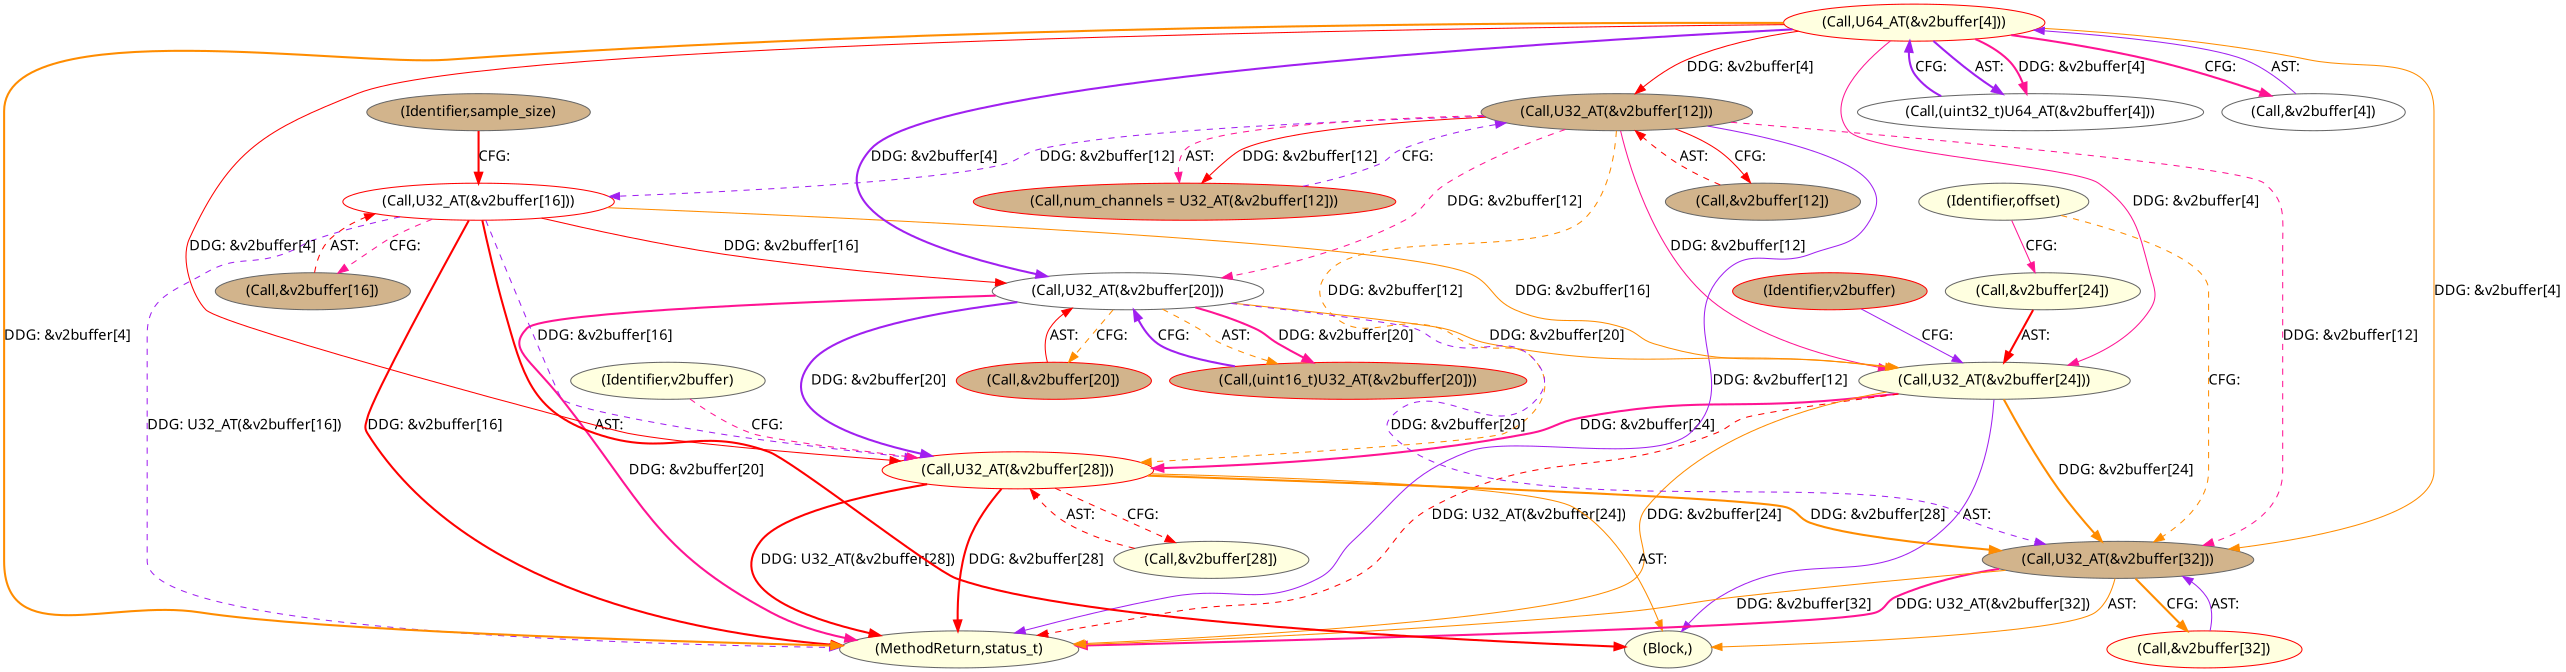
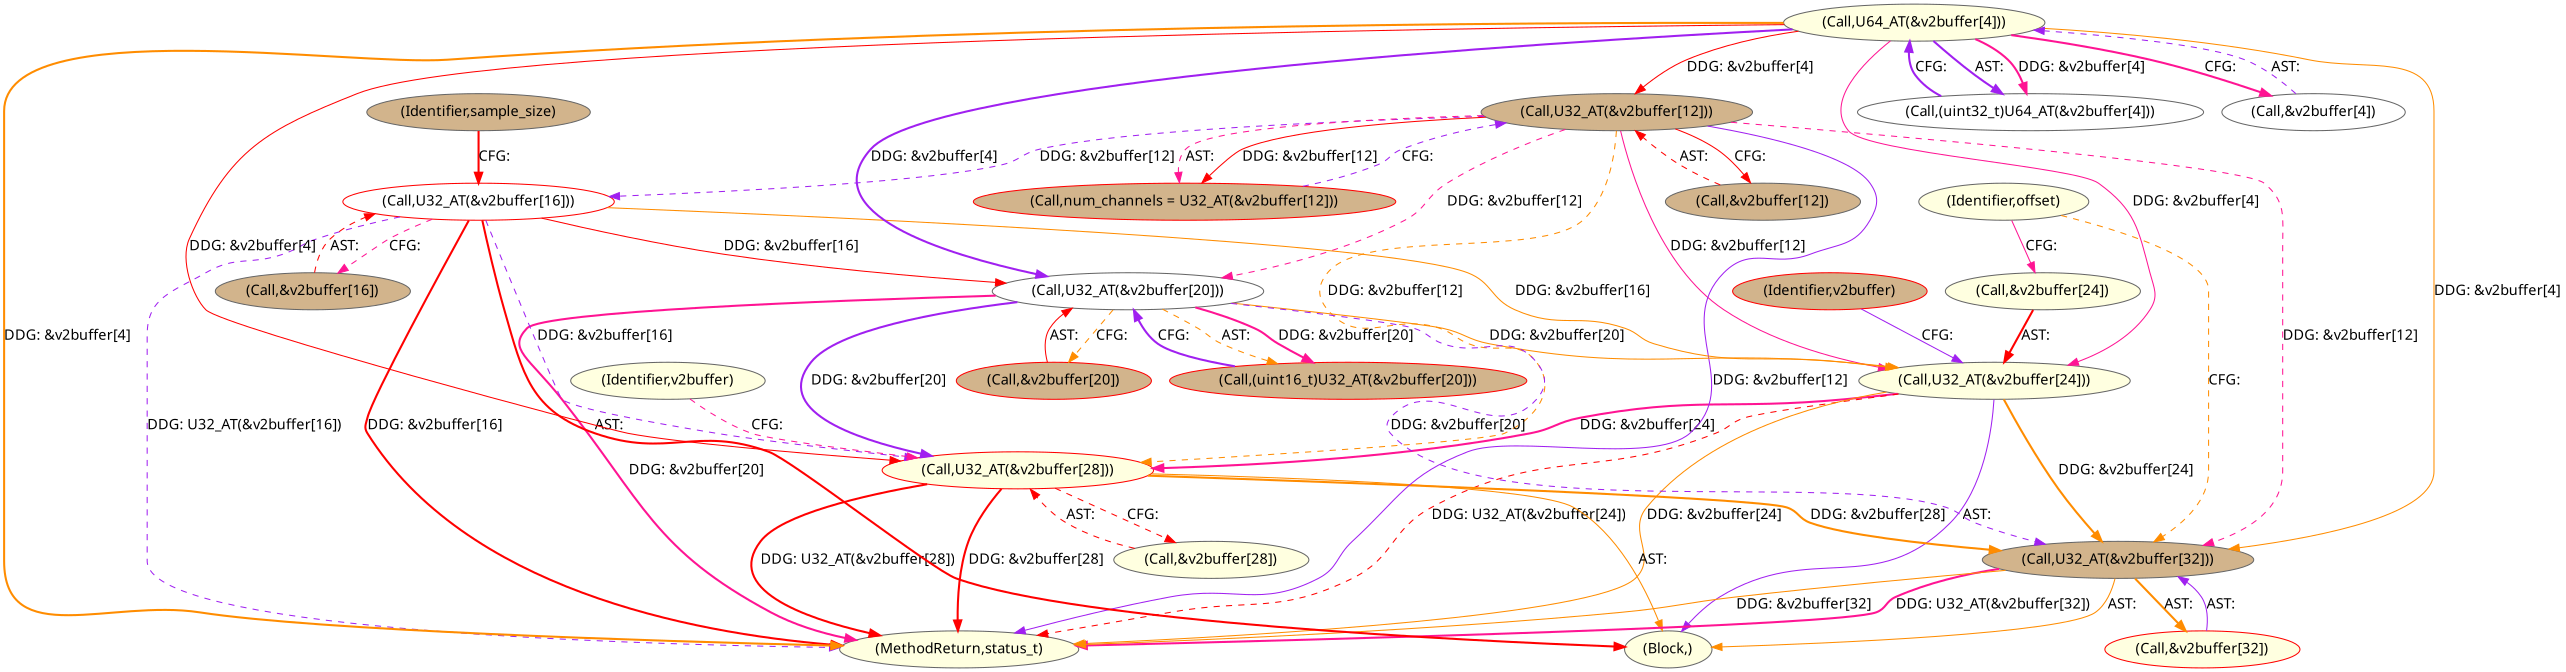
(1914, 23) -> (1914, 23)
(2209, 50) -> (2209, 50)
(2184, 605) -> (2181, 605)
